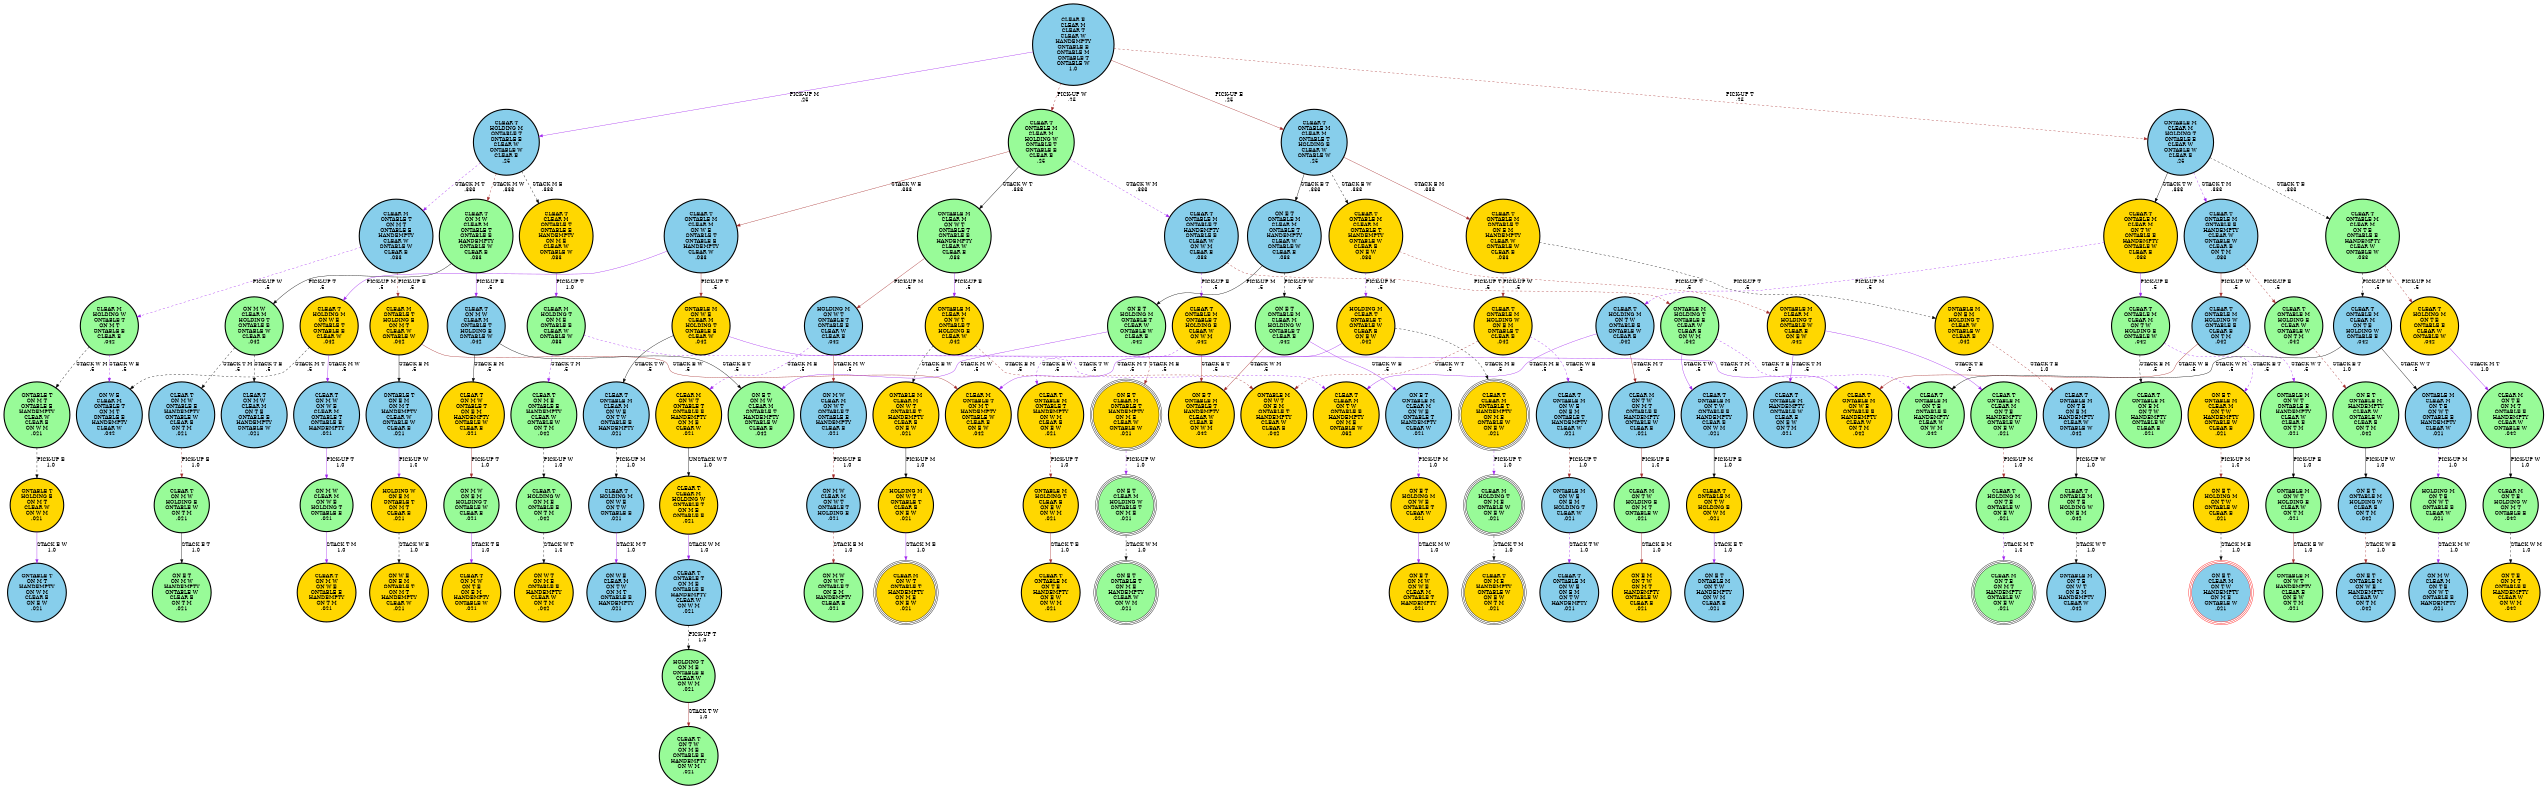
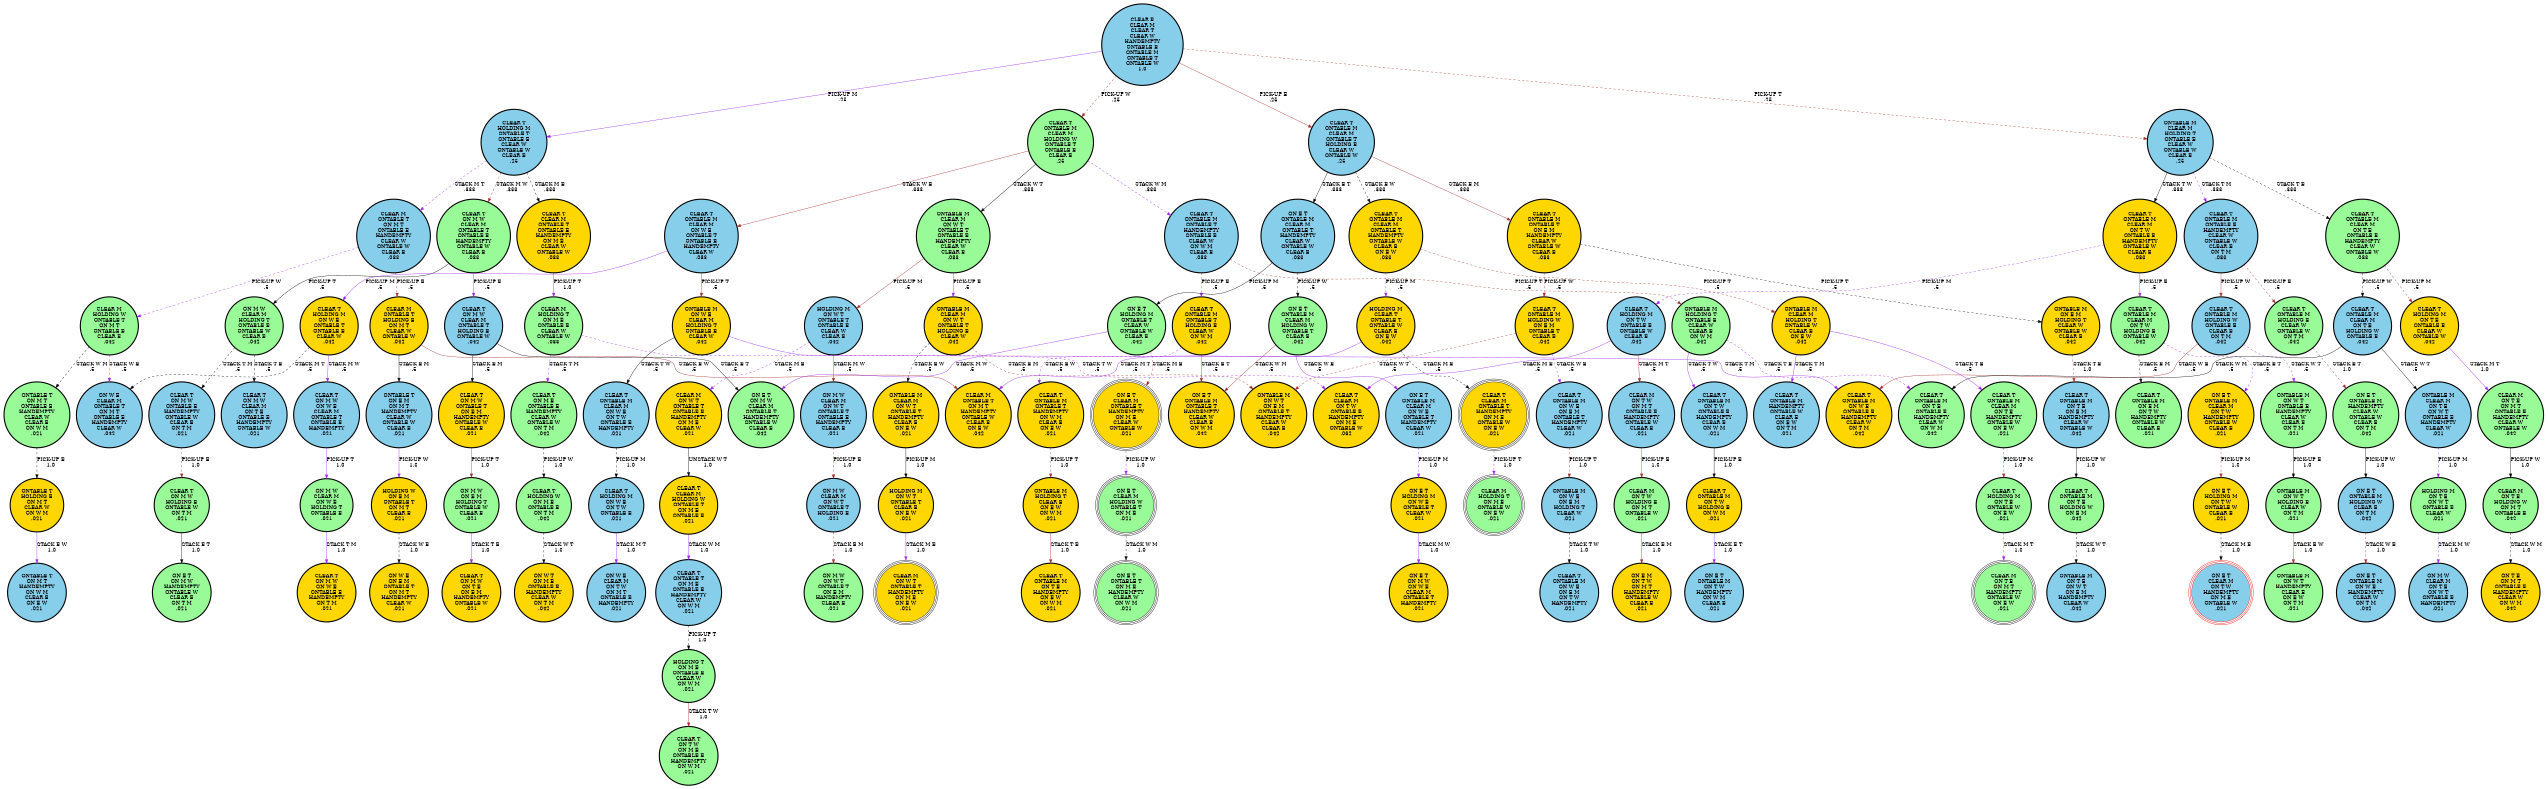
(1569, 546) -> (1569, 546)
(1494, 593) -> none
